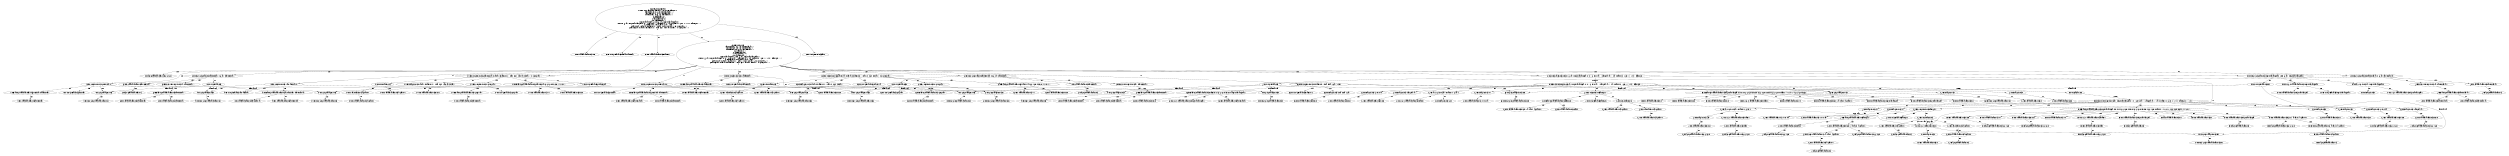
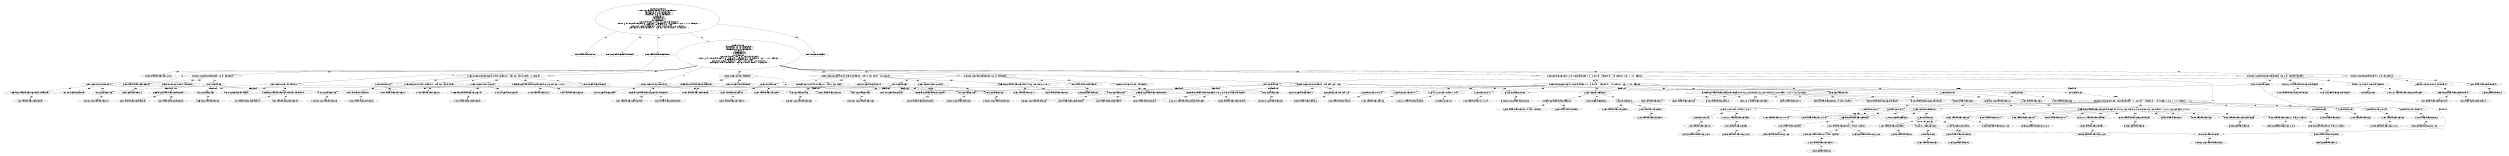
(1594, 80) -> (1594, 80)
(208, 101) -> (208, 101)
